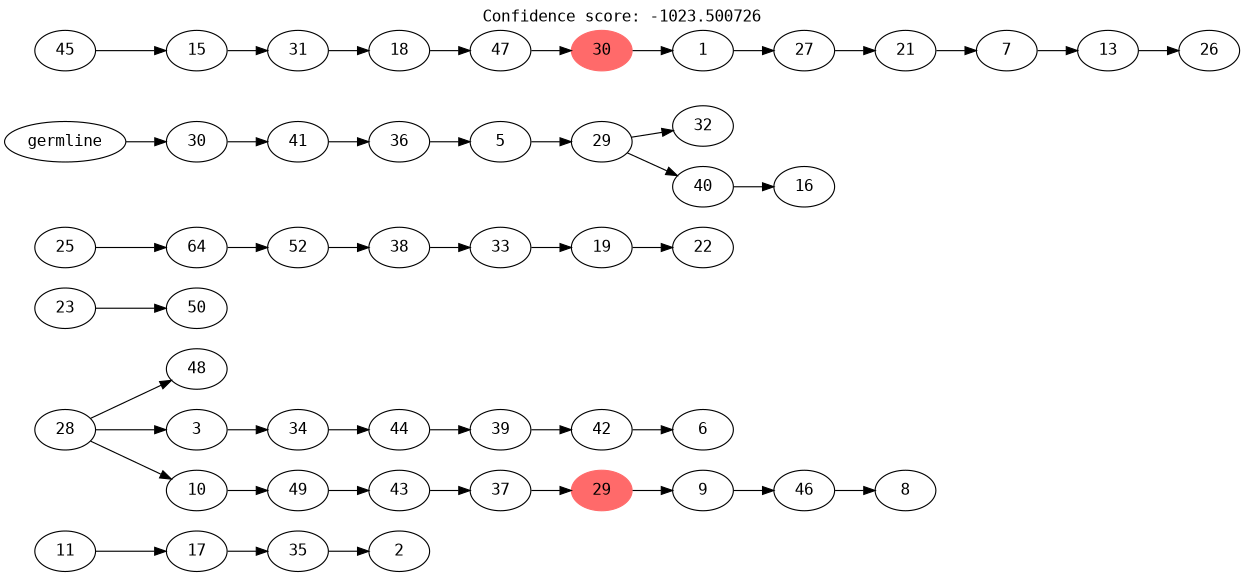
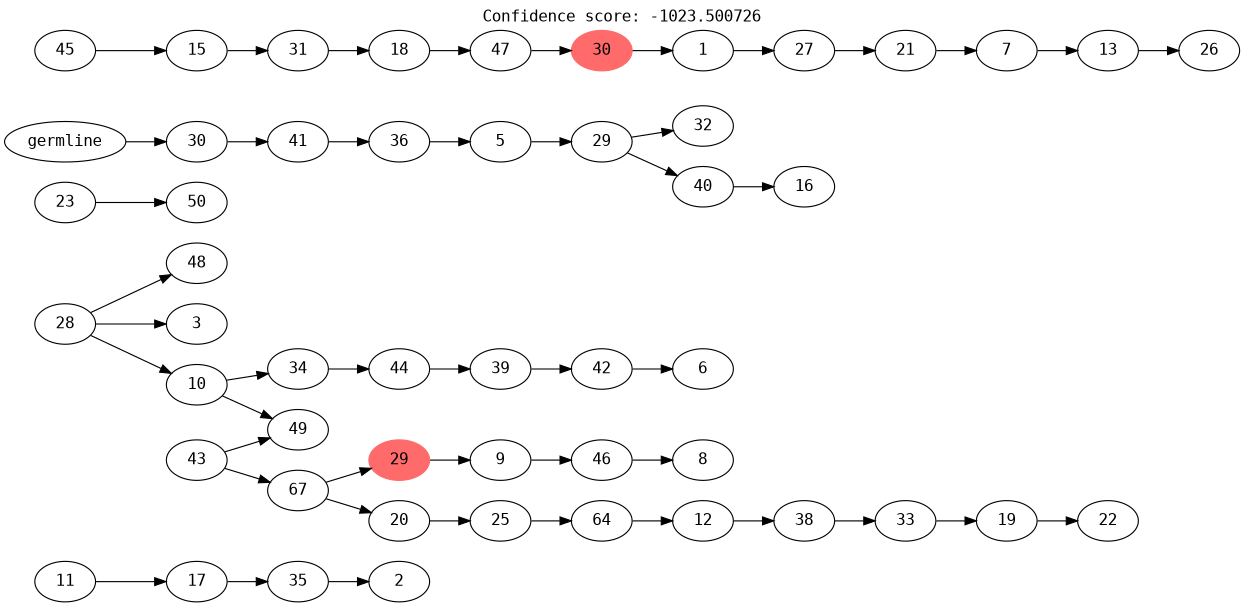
(298, 248) -> (703, 521)
(242, 430) -> (242, 378)
(343, 490) -> (242, 447)
(501, 490) -> (298, 490)
none -> (399, 521)
